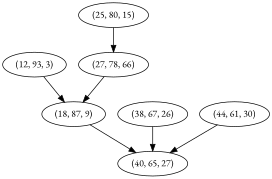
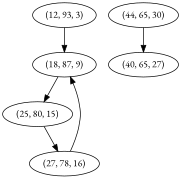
(114, 65) -> (64, 164)
(153, 114) -> none
(235, 114) -> (143, 15)
(110, 137) -> (53, 86)
